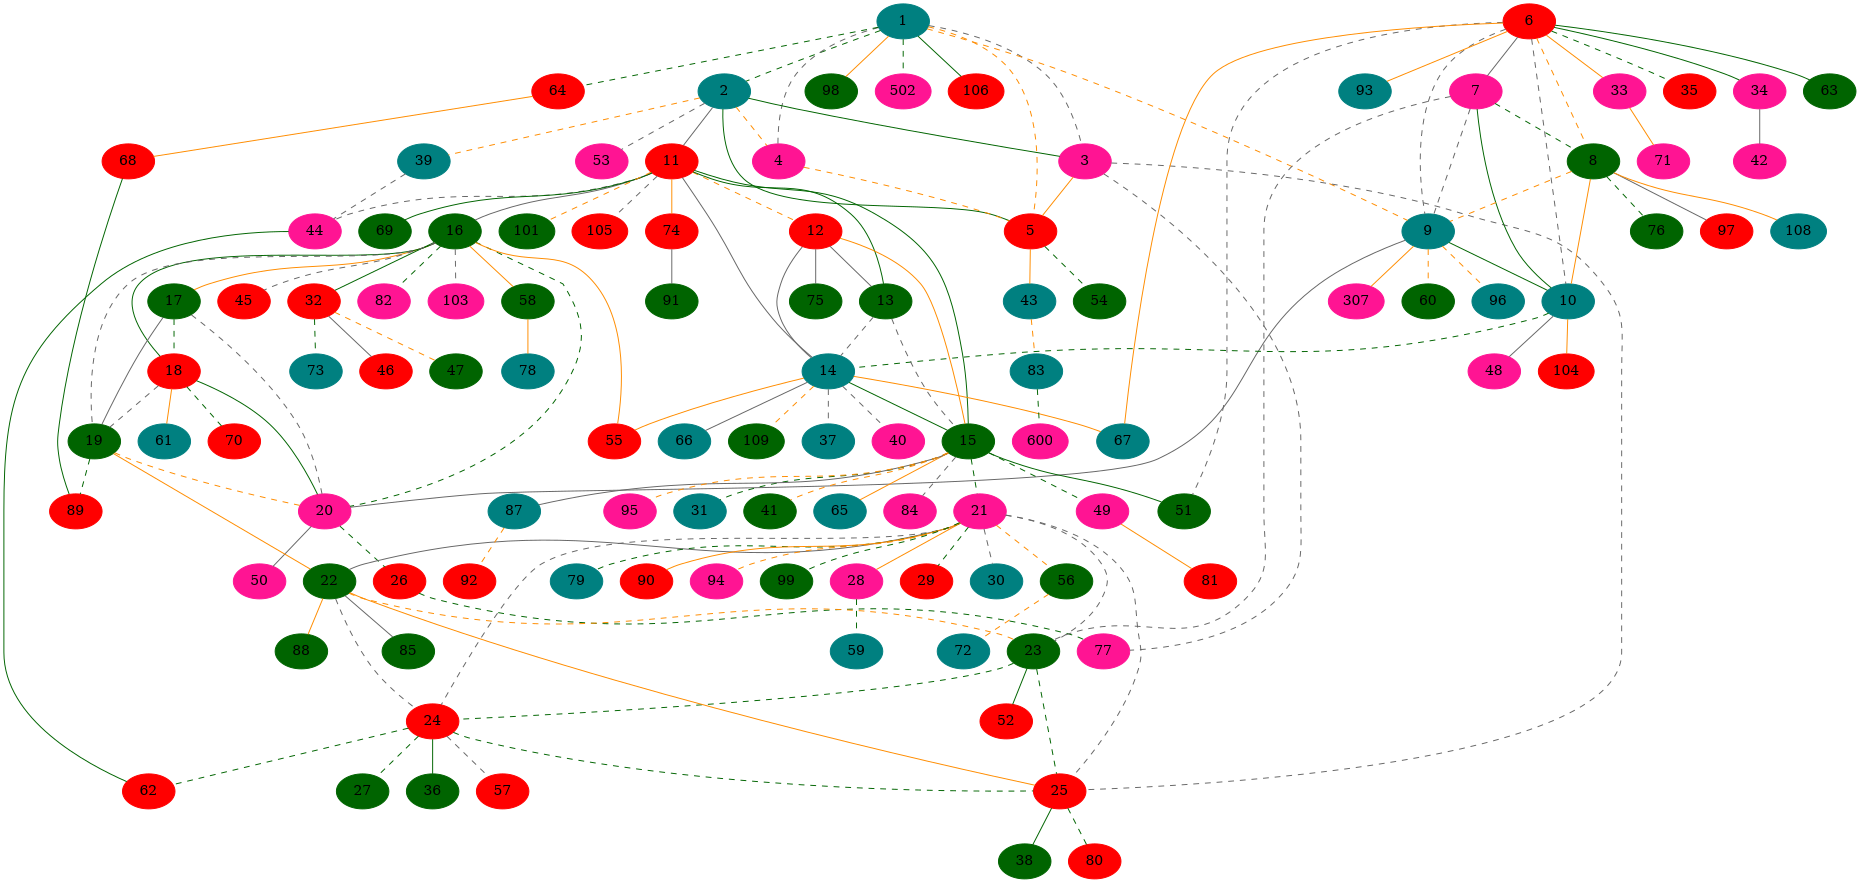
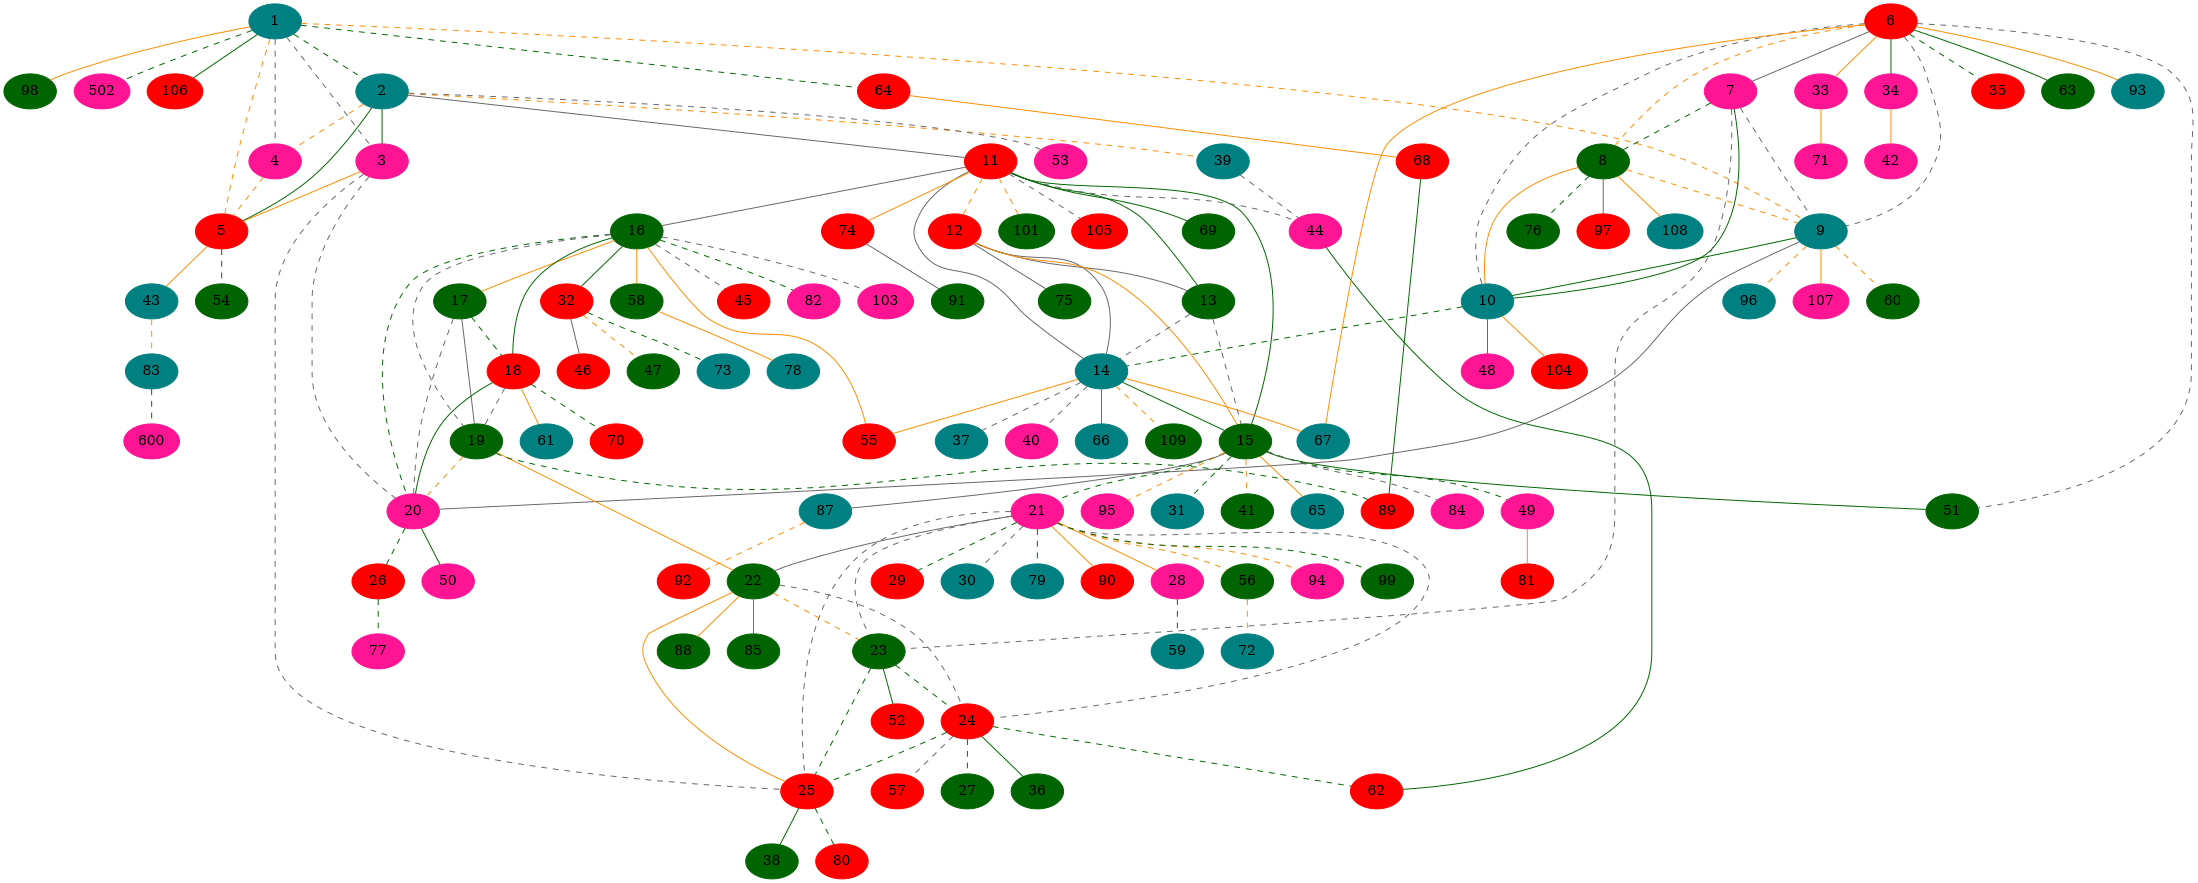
(1760, 126) -> (1891, 126)
(1356, 301) -> (1821, 301)
(1300, 431) -> (312, 345)
(292, 546) -> (431, 546)
